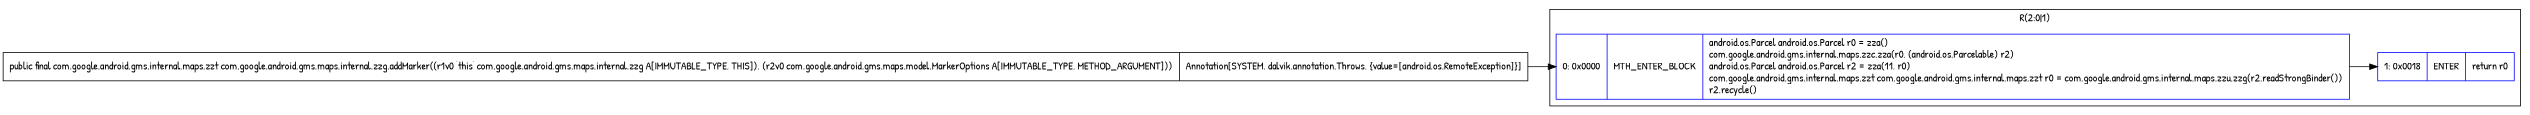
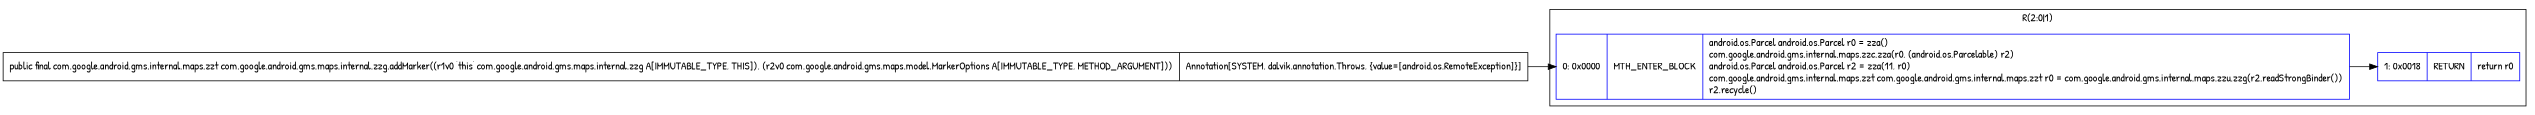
(2446, 66) -> (2449, 66)
